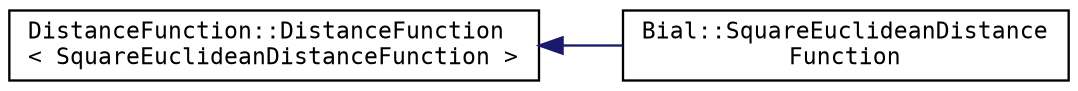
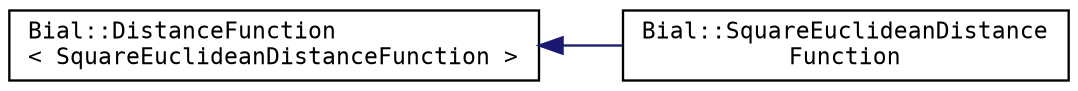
(274, 46) -> (274, 46)
